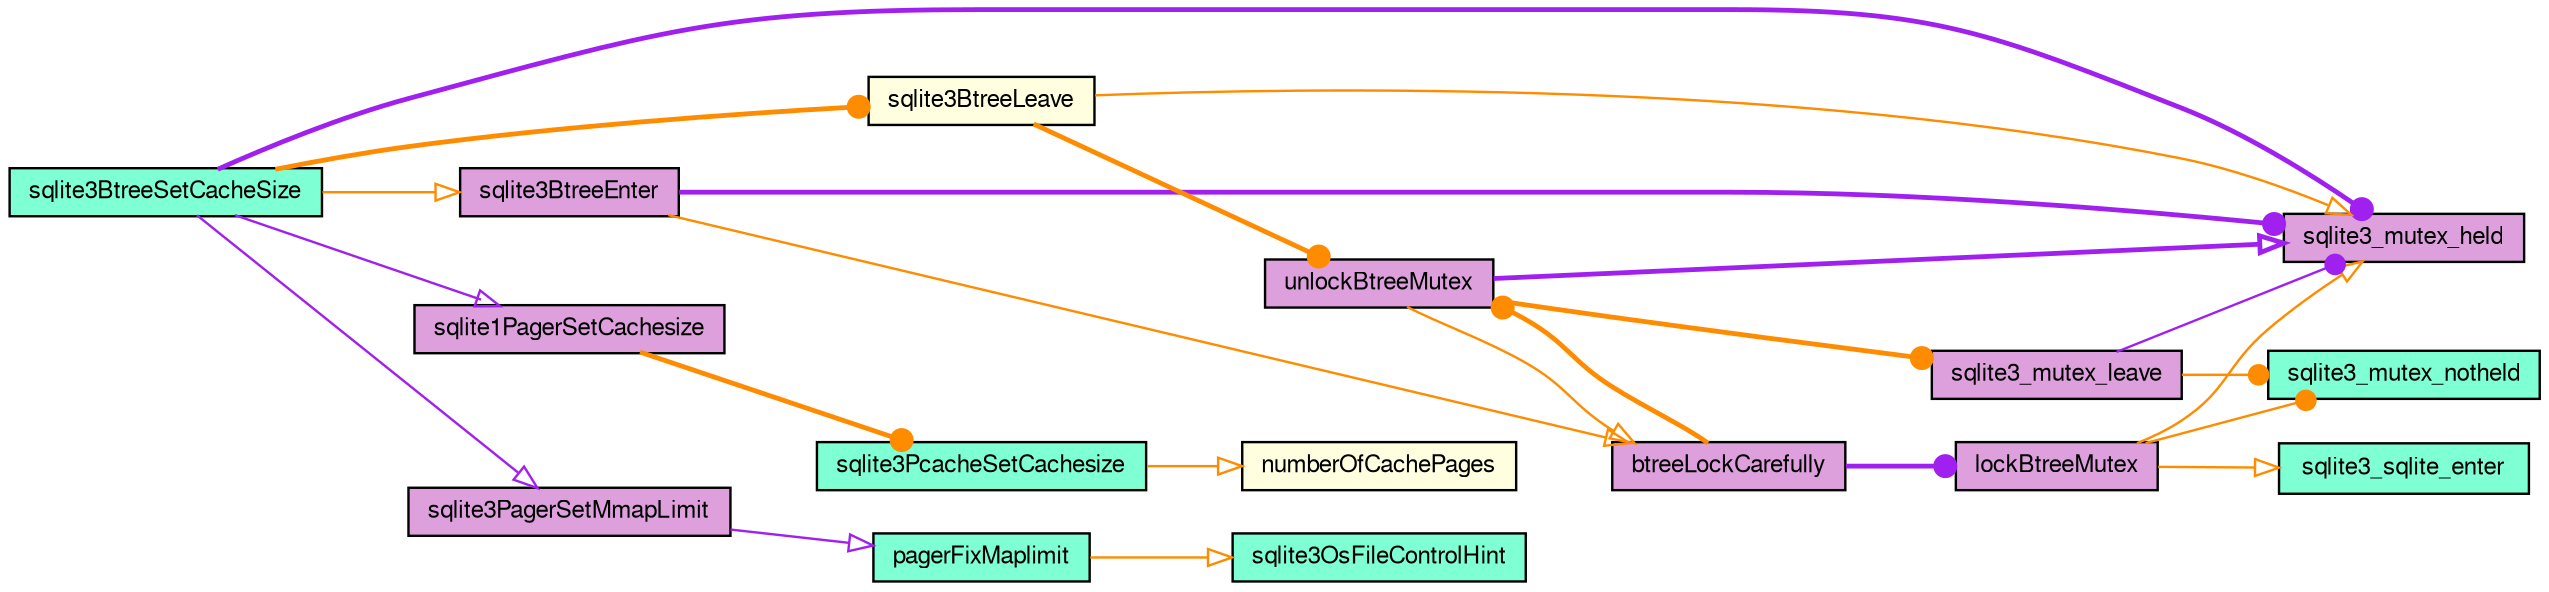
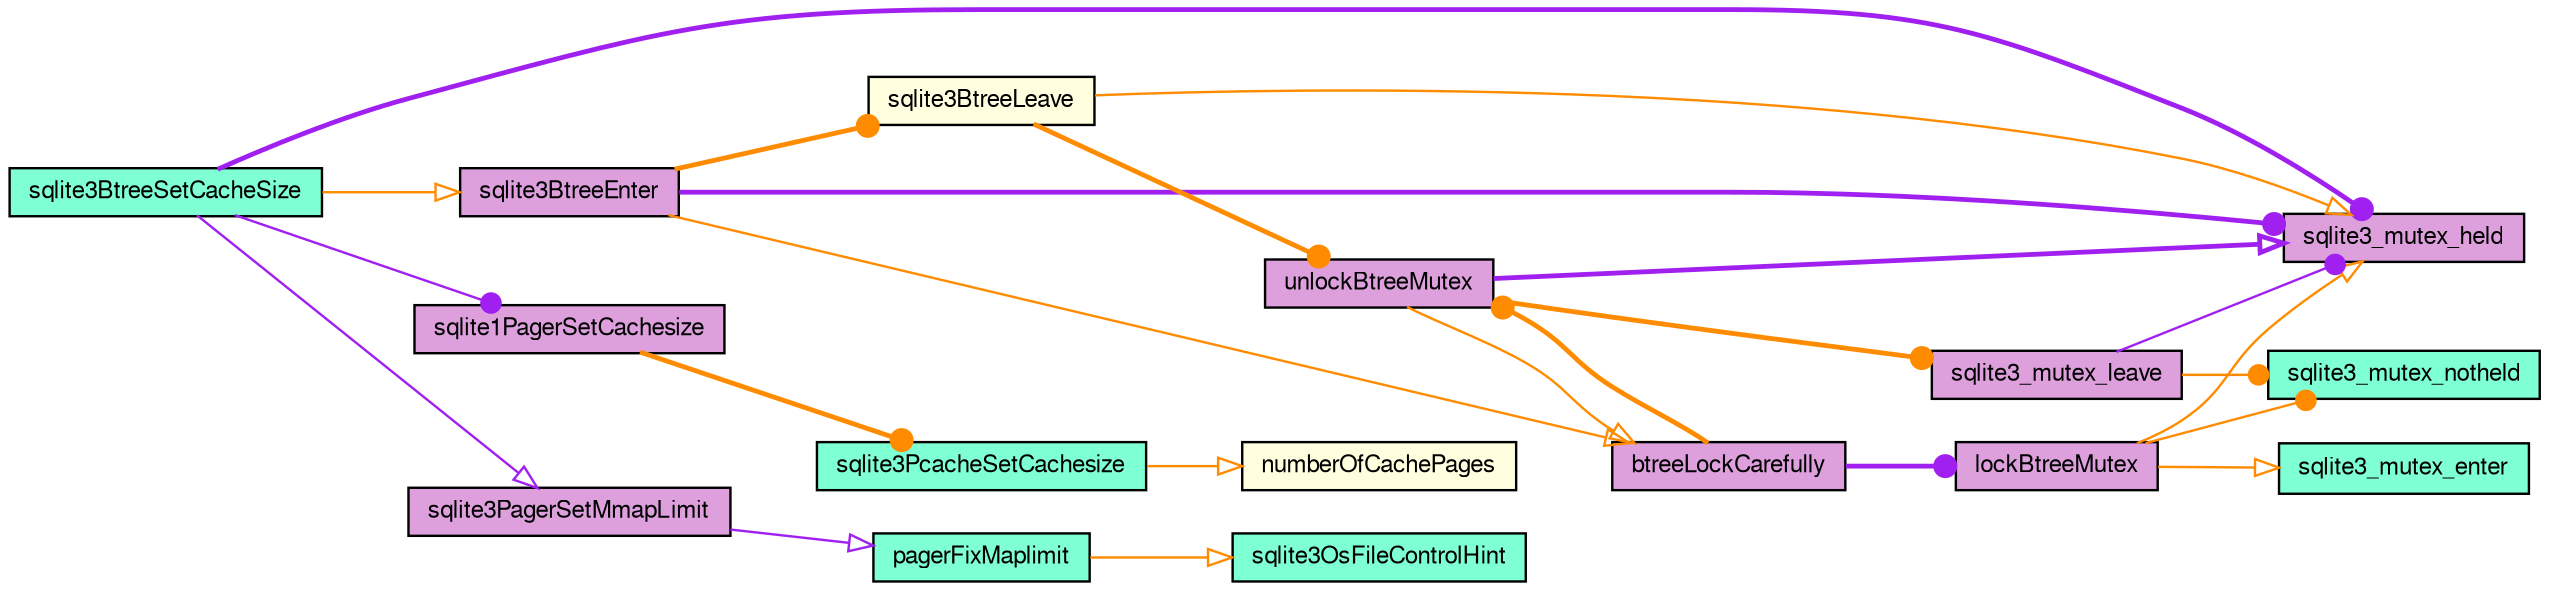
(561, 129) -> (766, 149)
(358, 257) -> (358, 257)
(2404, 469) -> (2404, 469)
